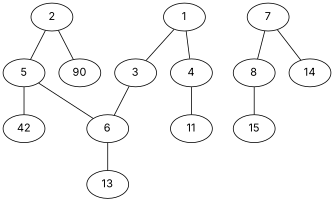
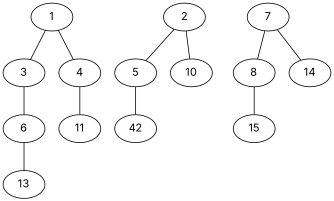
(80, 73) -> (191, 73)
(66, 101) -> none
